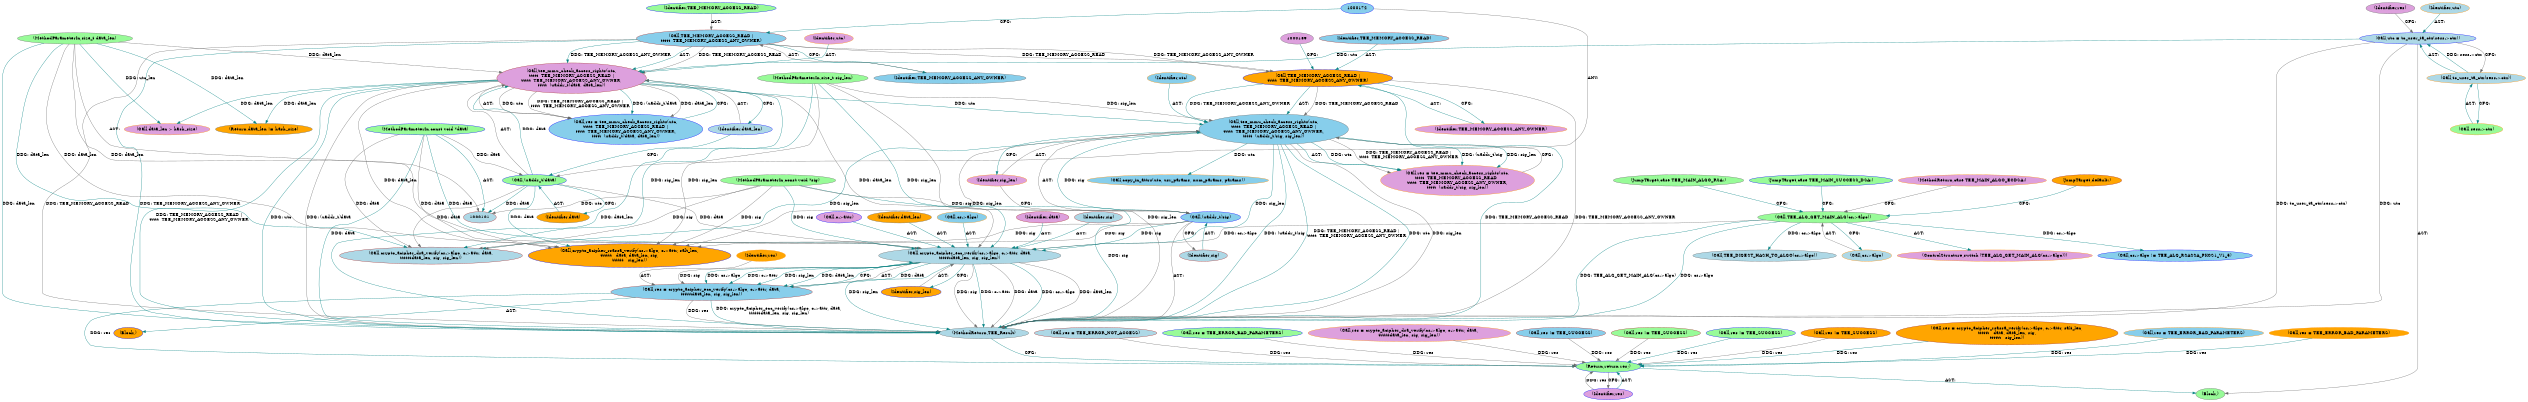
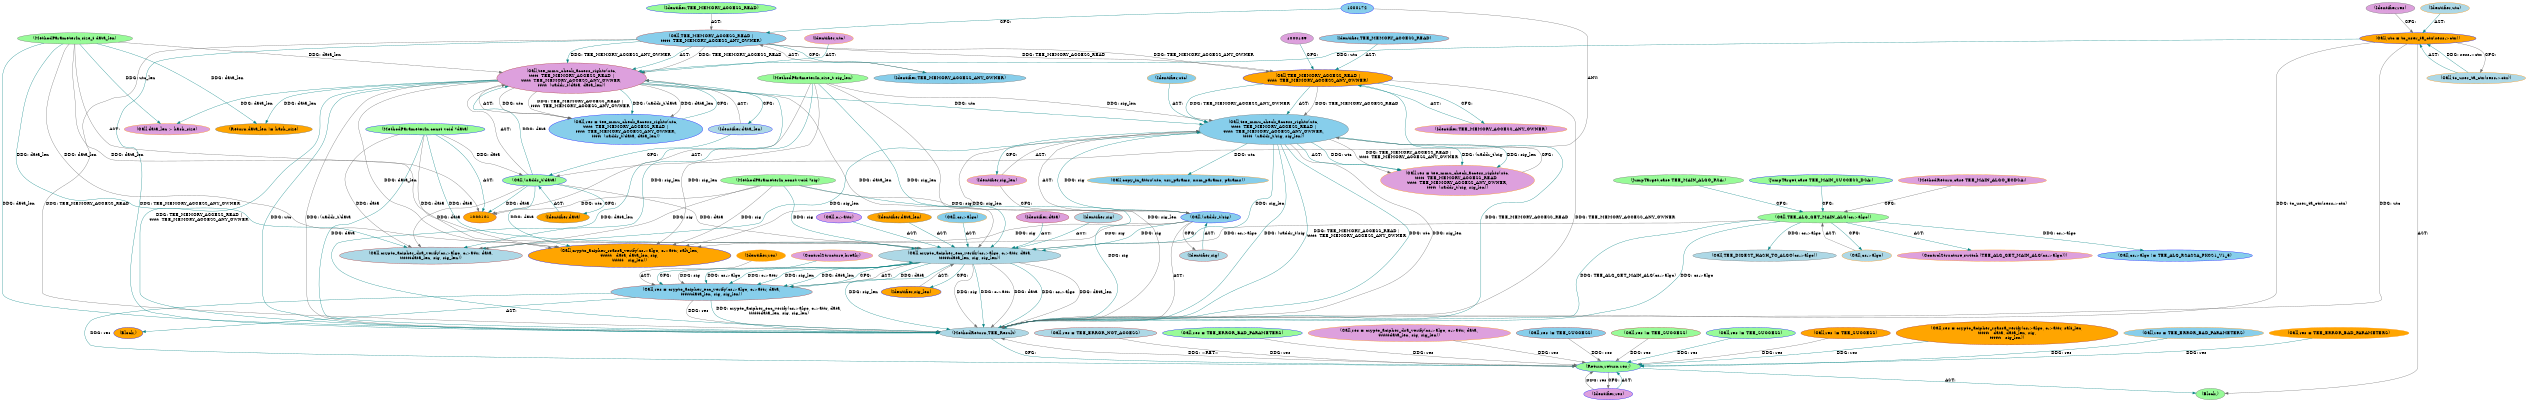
(2418, 38) -> (2418, 38)
(2477, 129) -> none
none -> (667, 158)
(2087, 180) -> none
(480, 217) -> (480, 217)
none -> (832, 256)
none -> (1290, 359)
